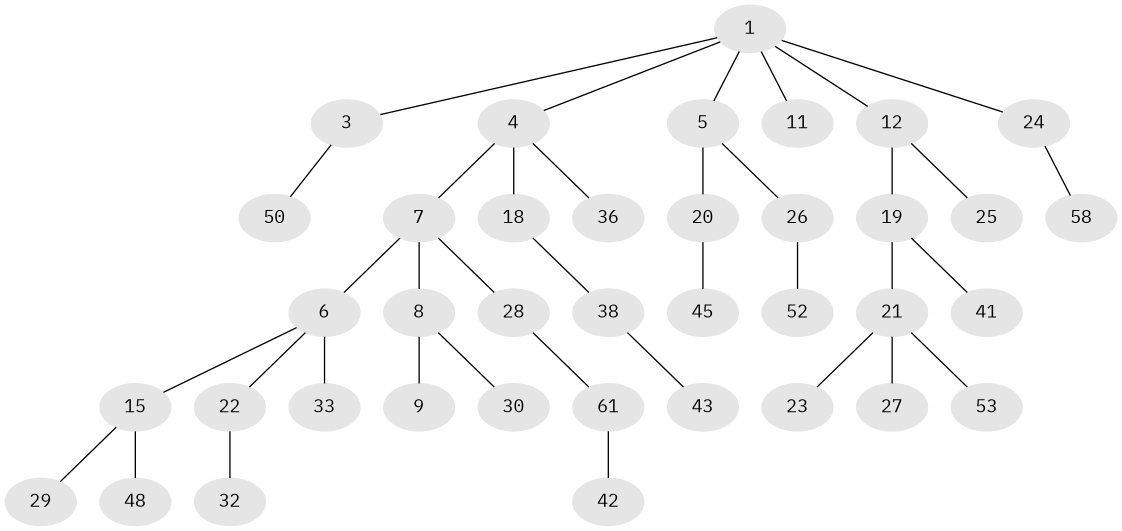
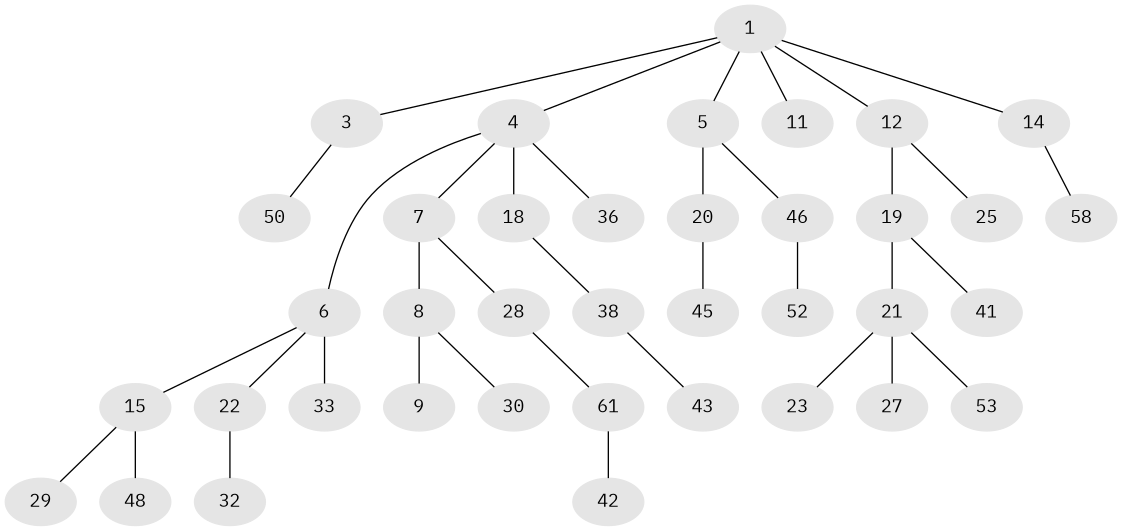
(1034, 124) -> (1034, 124)
(798, 218) -> (798, 218)
(372, 265) -> (379, 187)
